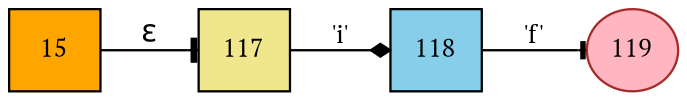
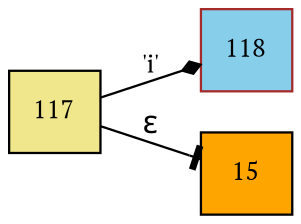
(144, 50) -> (145, 141)
(436, 50) -> (247, 50)
(632, 50) -> none
